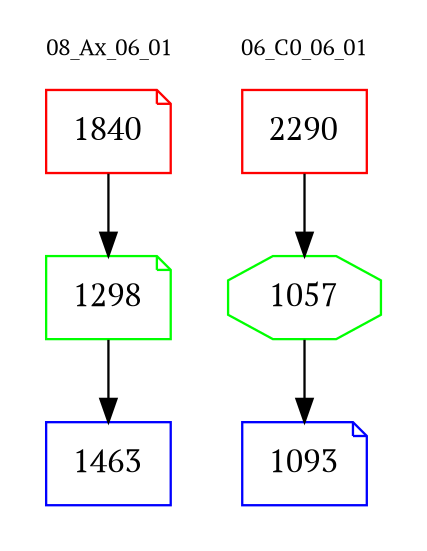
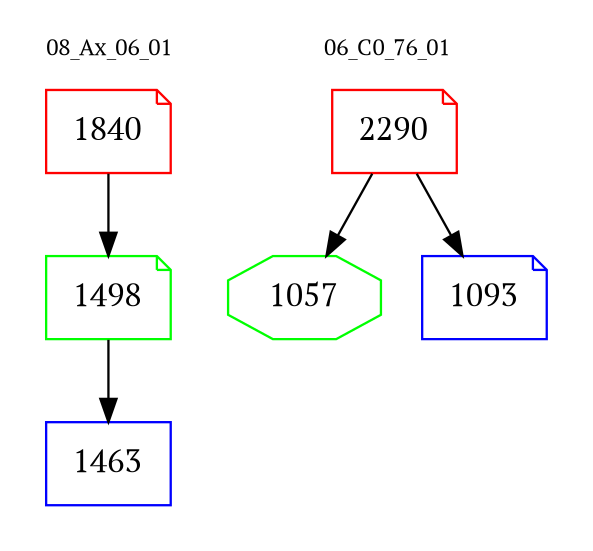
(305, 50) -> (388, 50)
(305, 131) -> (394, 131)
(108, 298) -> (108, 298)
(305, 369) -> (434, 205)
